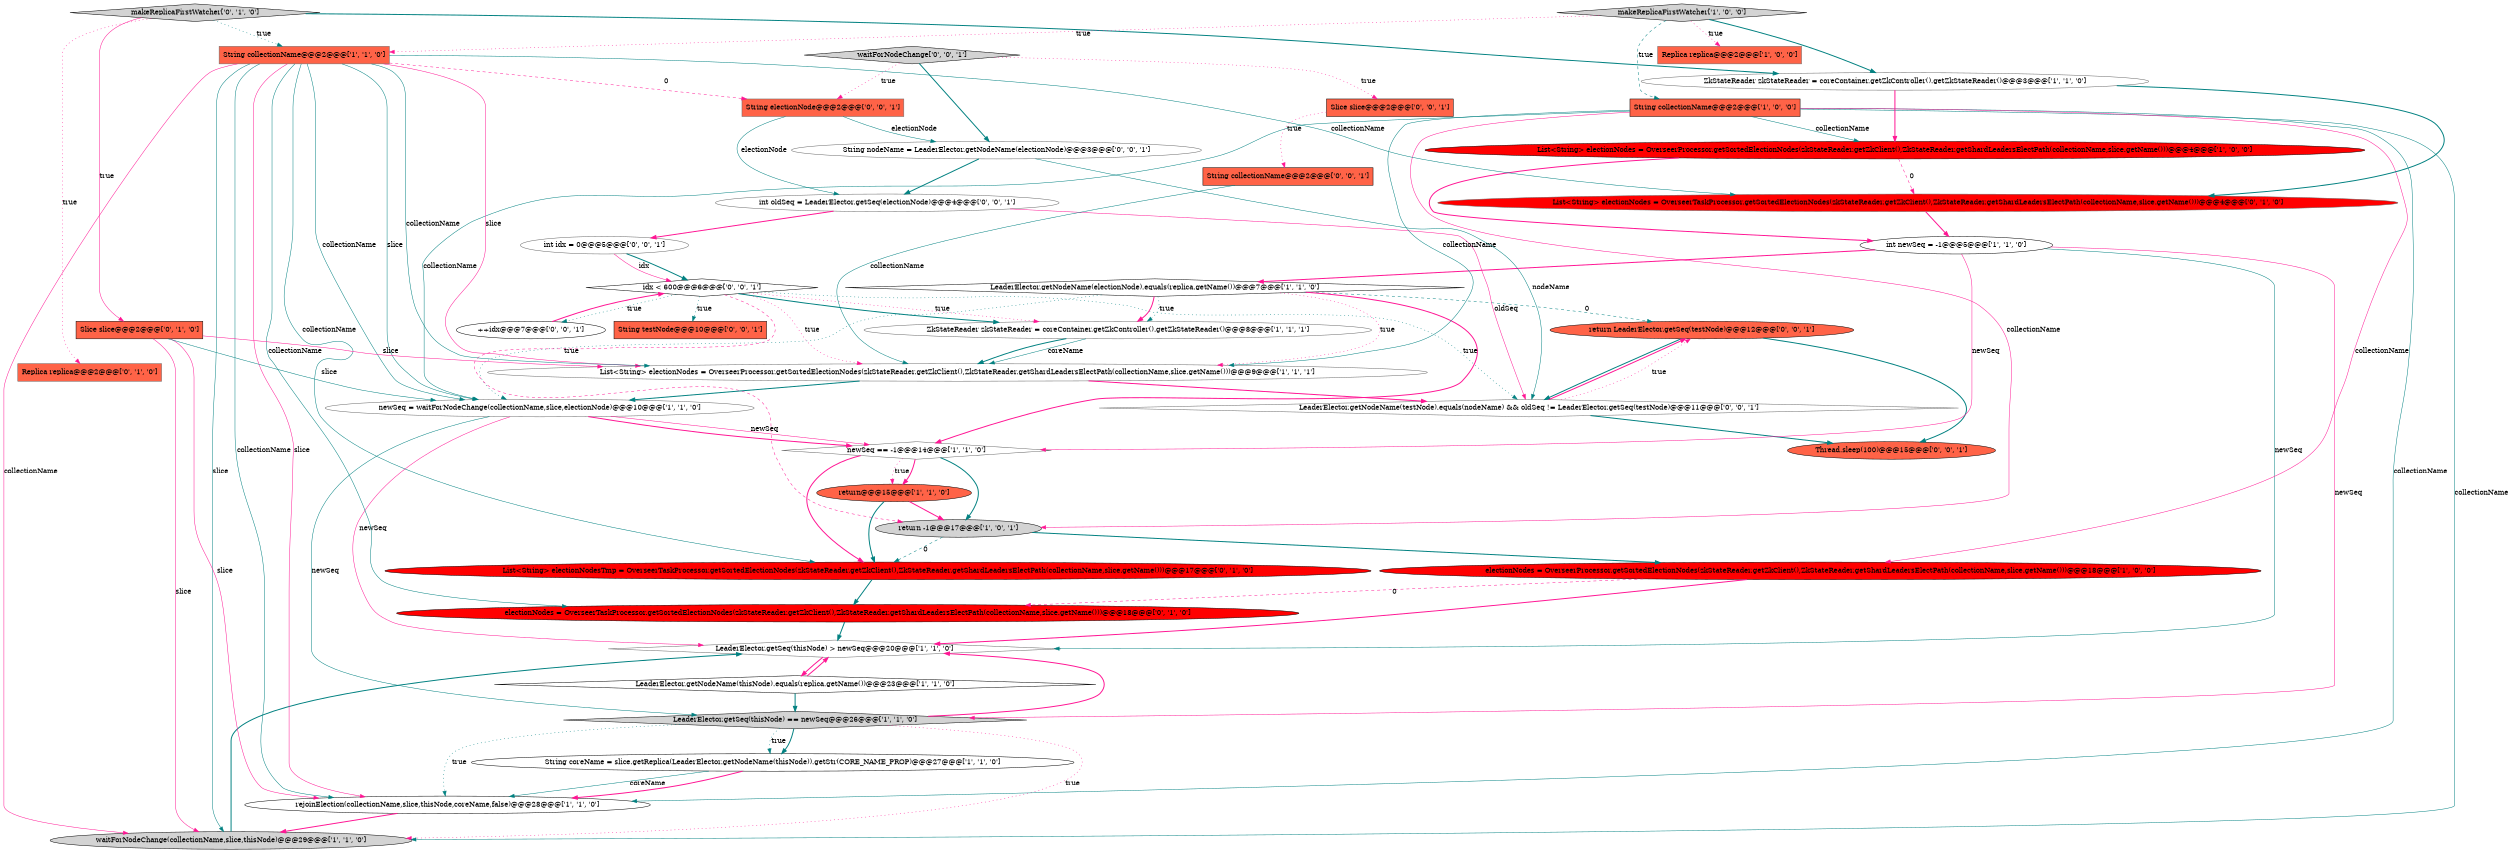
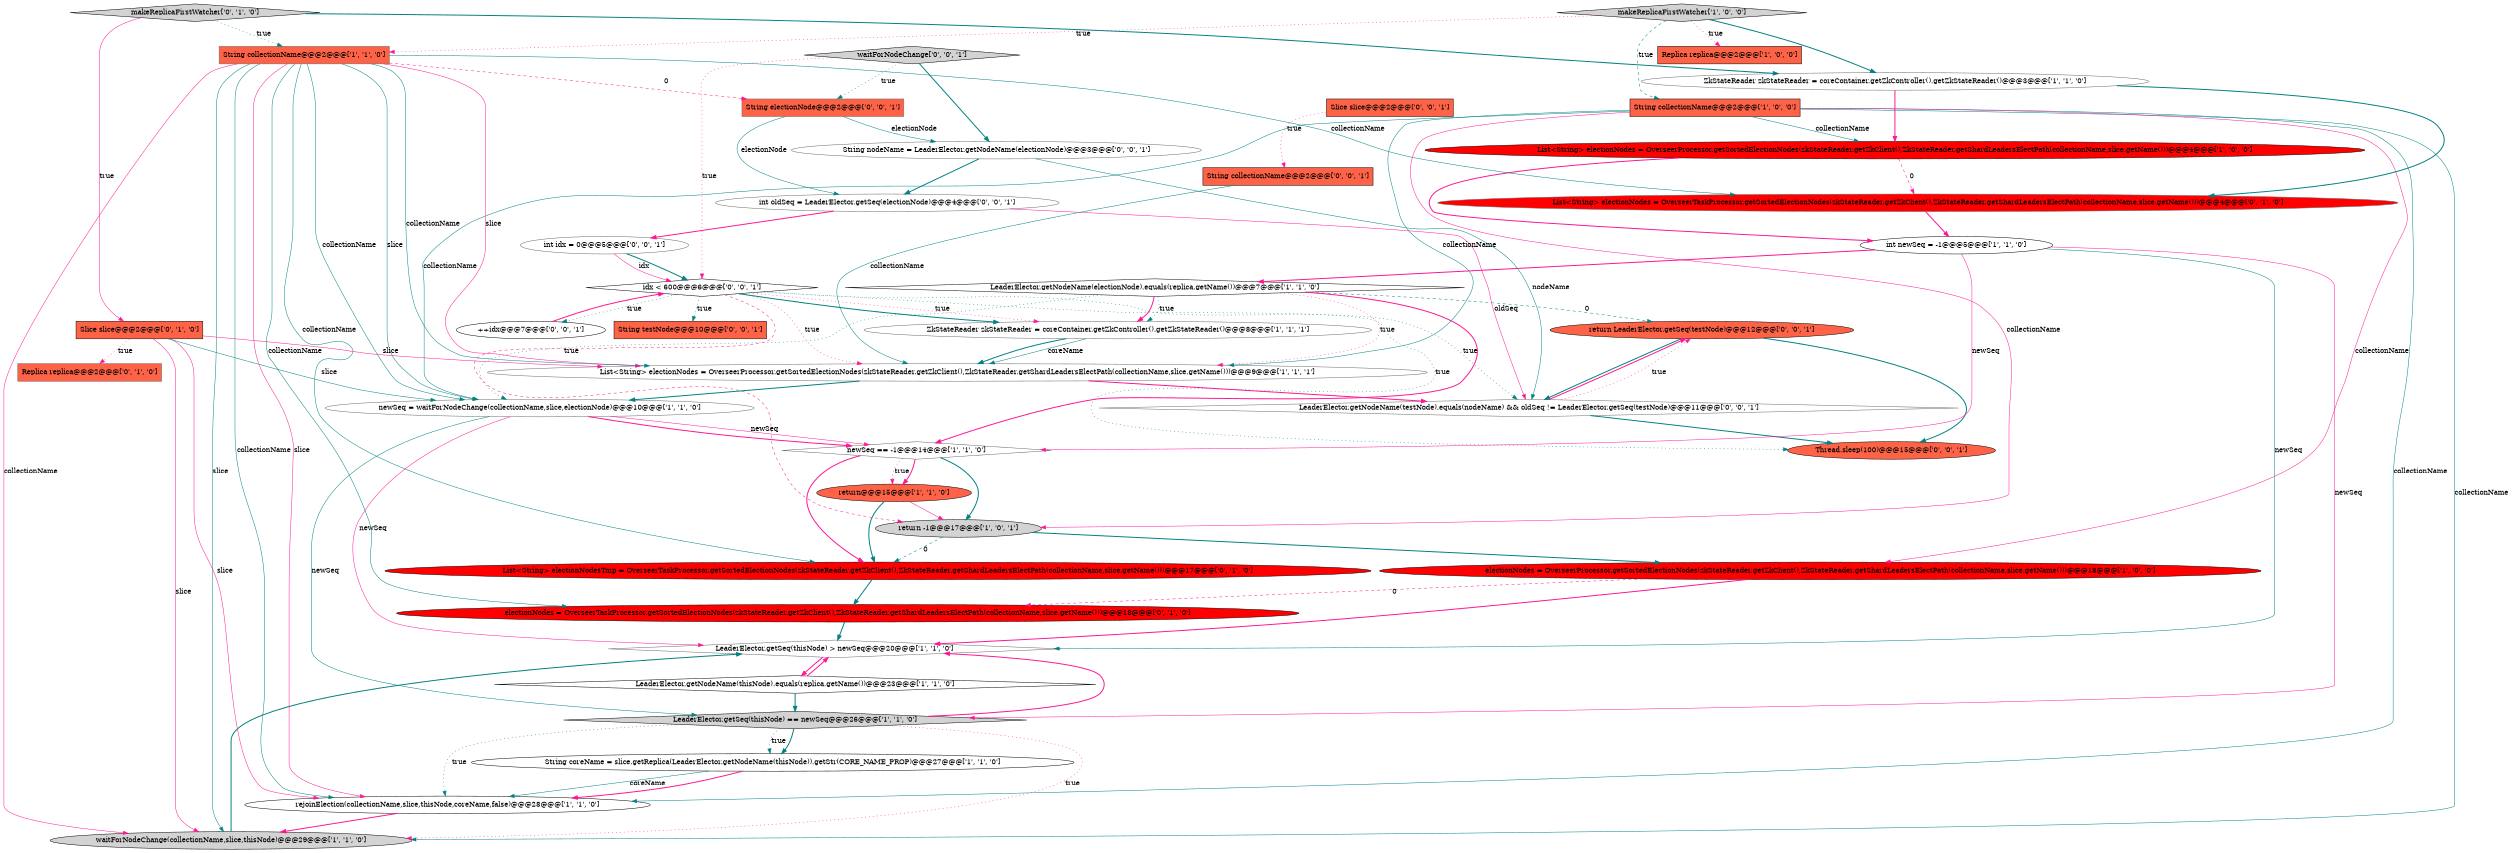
(1730, 55) -> (1730, 55)
(1186, 63) -> (702, 108)
(871, 80) -> (871, 80)
(62, 159) -> (116, 350)
none -> (1349, 392)
(924, 510) -> (924, 510)
